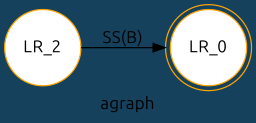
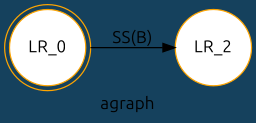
(117, 48) -> (127, 48)
